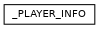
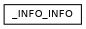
(49, 14) -> (43, 14)
